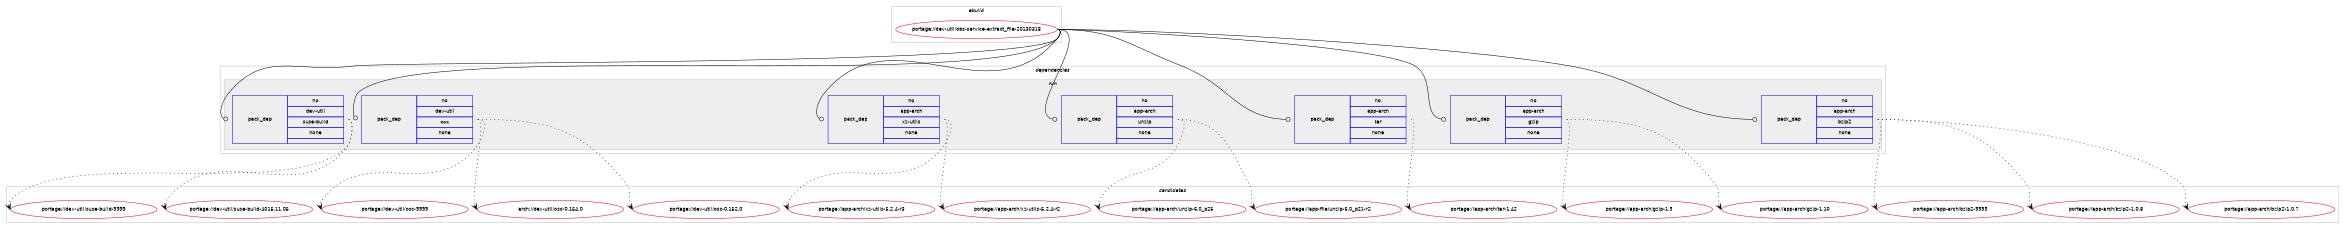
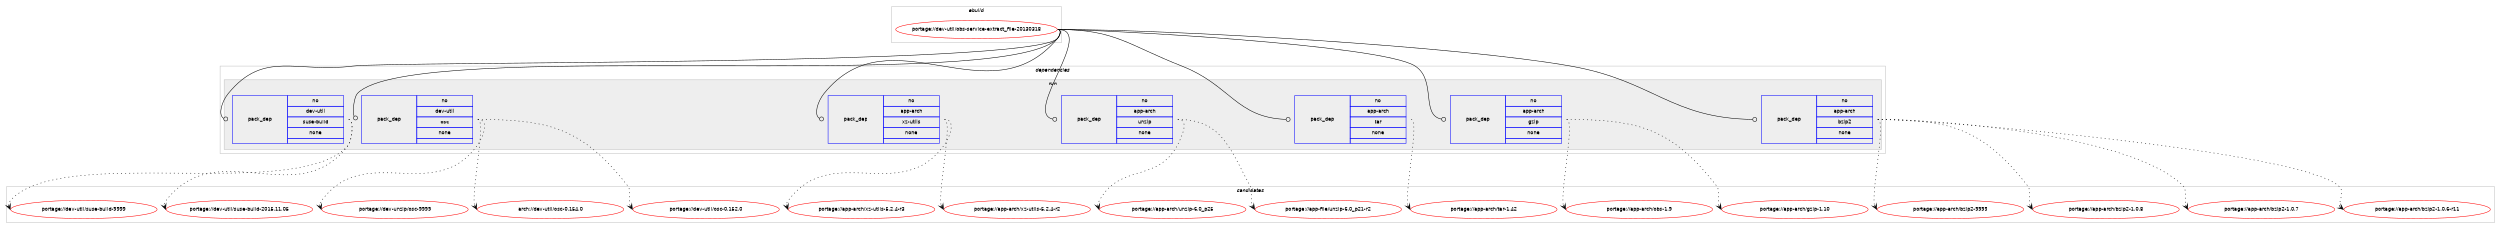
(239, 209) -> (239, 209)
(395, 209) -> (395, 209)
(1639, 209) -> (1639, 209)
none -> (2417, 209)
